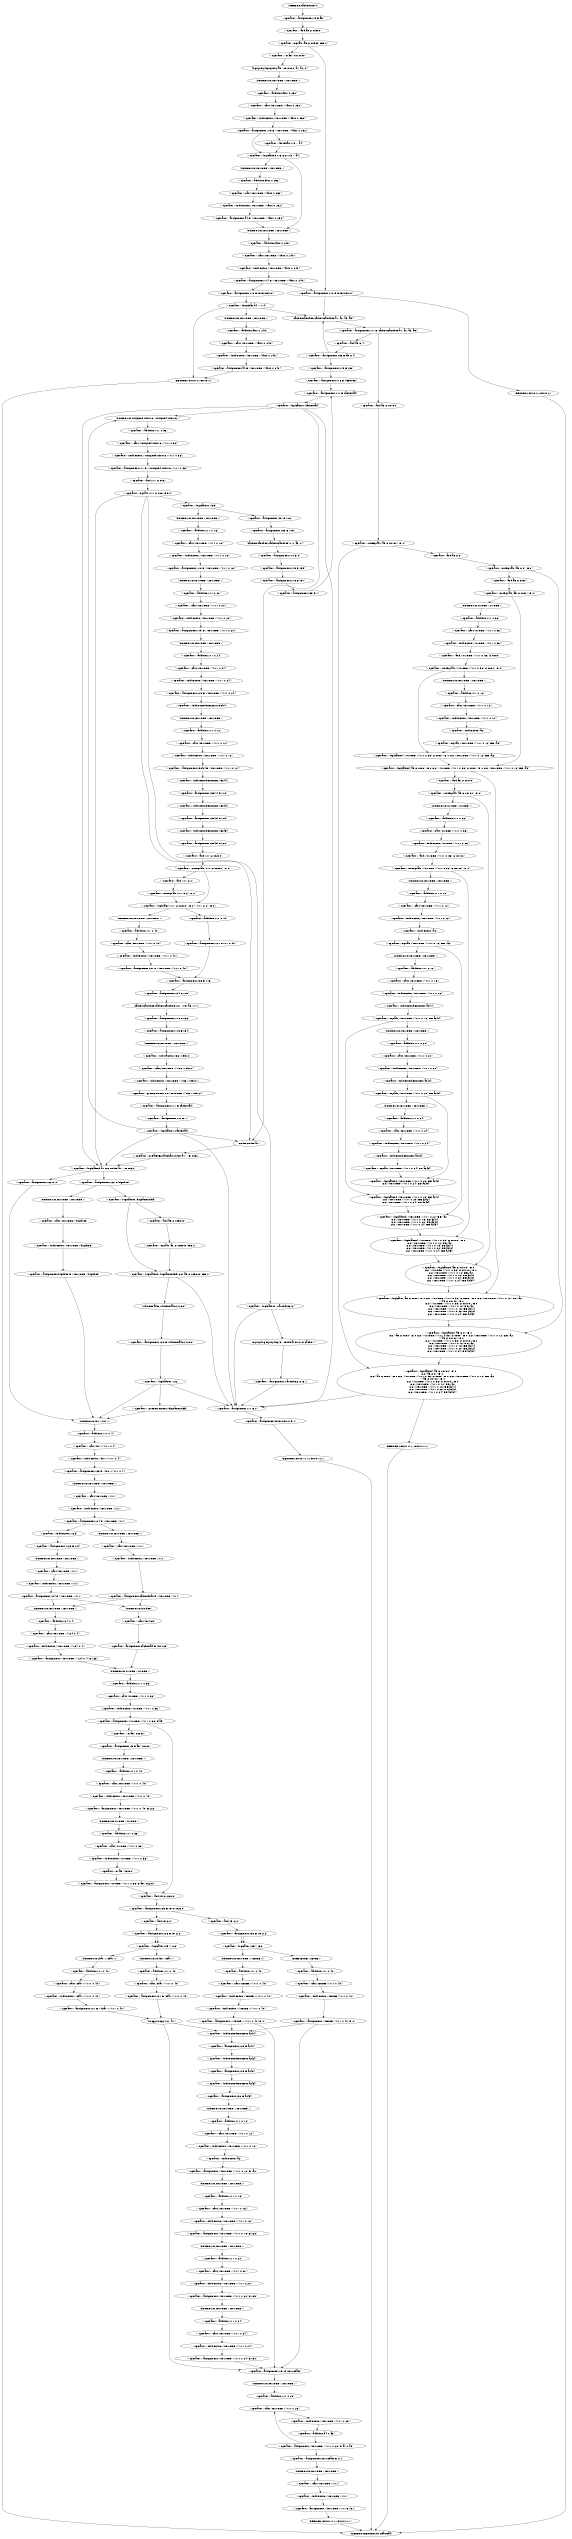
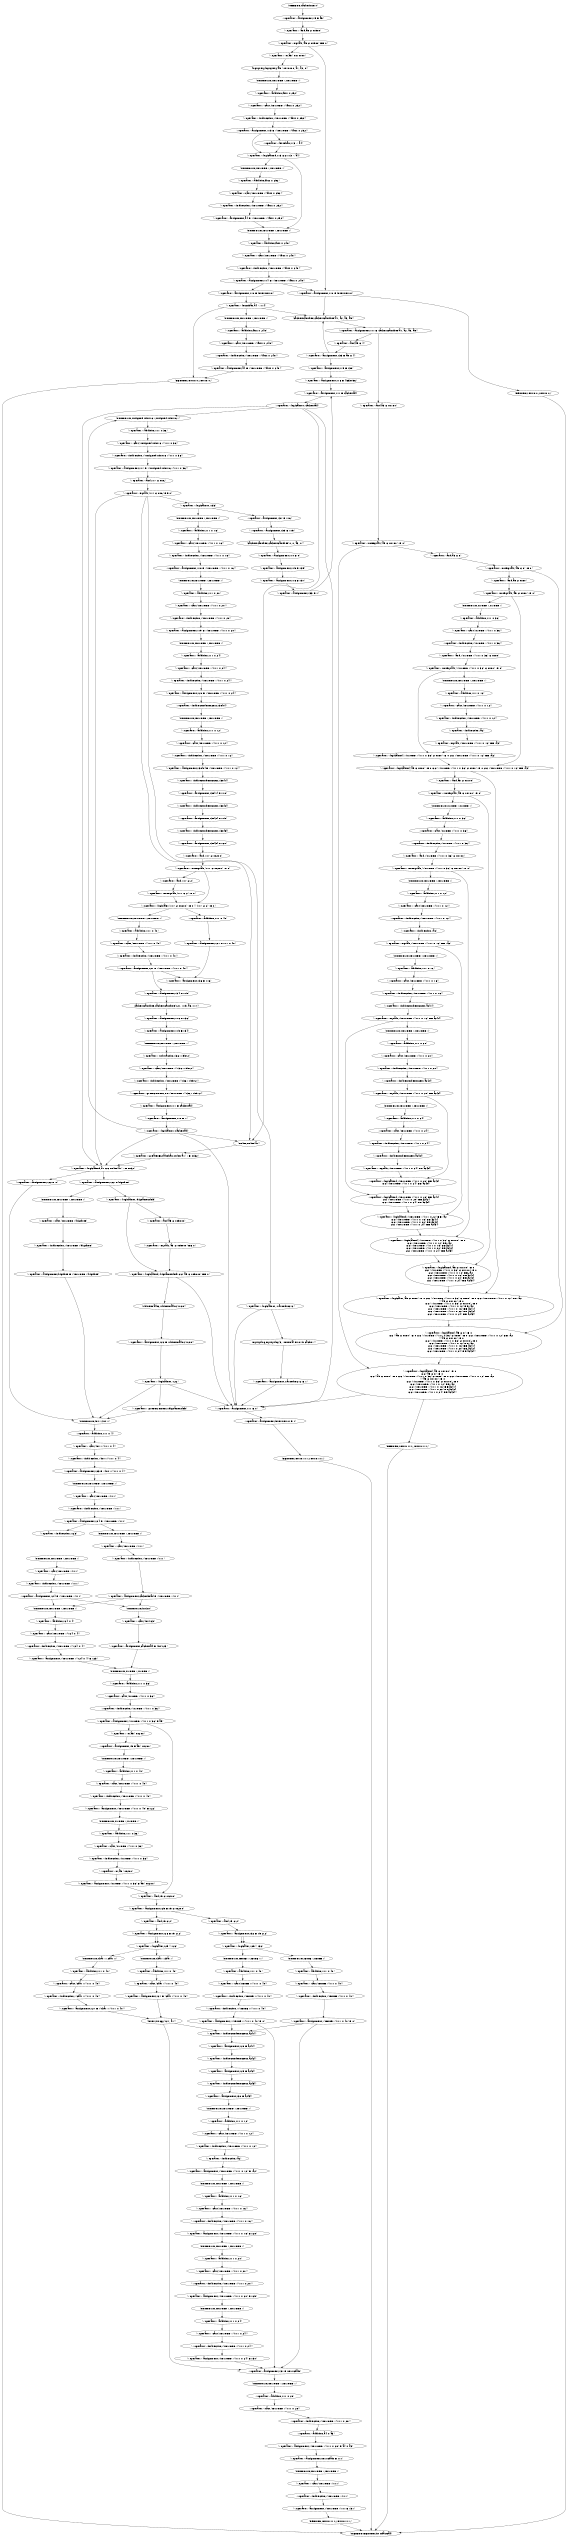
(178, 987) -> (155, 981)
(57, 1546) -> none
(139, 1609) -> (139, 1609)
(157, 1959) -> (157, 1959)
(243, 1959) -> (243, 1959)
(306, 1959) -> (306, 1959)
(162, 2021) -> (162, 2021)
(283, 2433) -> (274, 2401)
